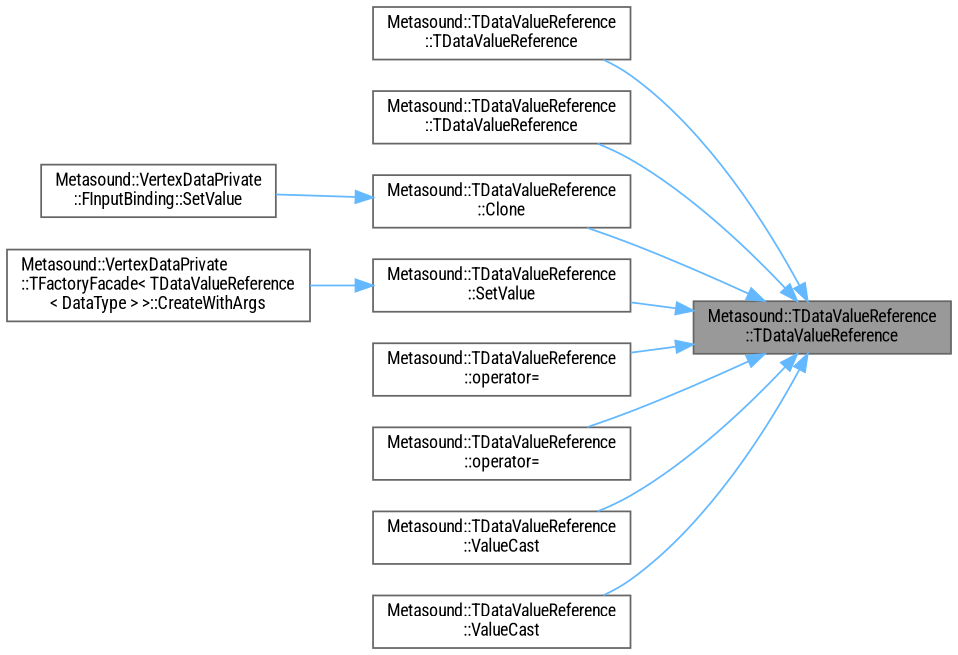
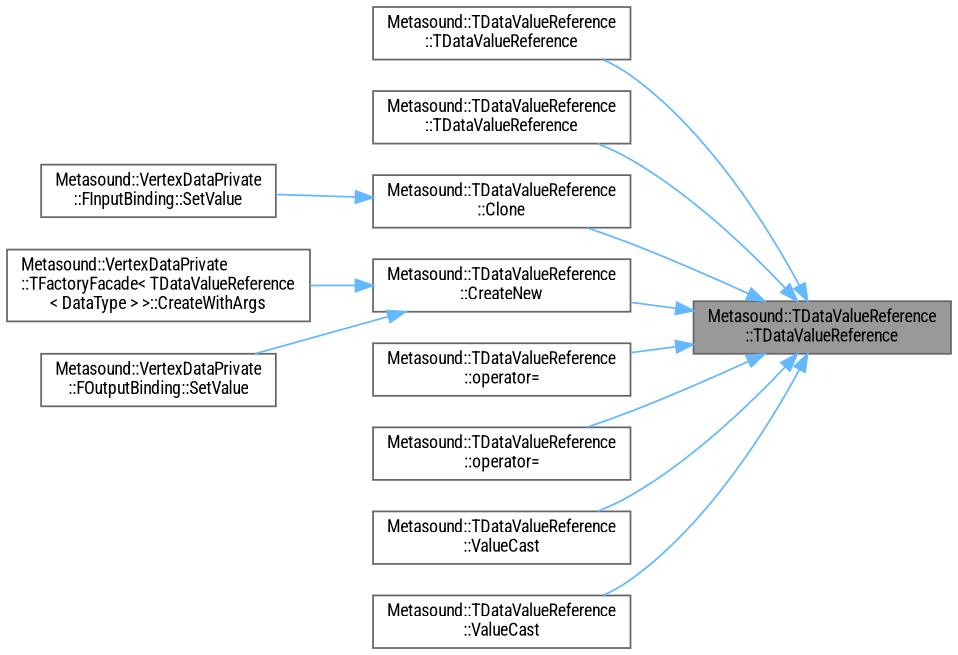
(502, 285) -> (502, 285)
none -> (159, 380)
